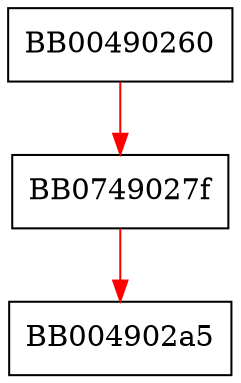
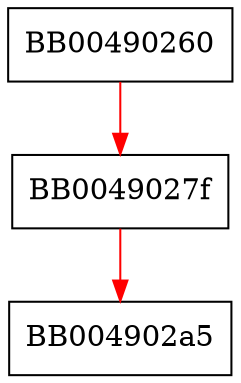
(120, 192) -> (120, 192)
